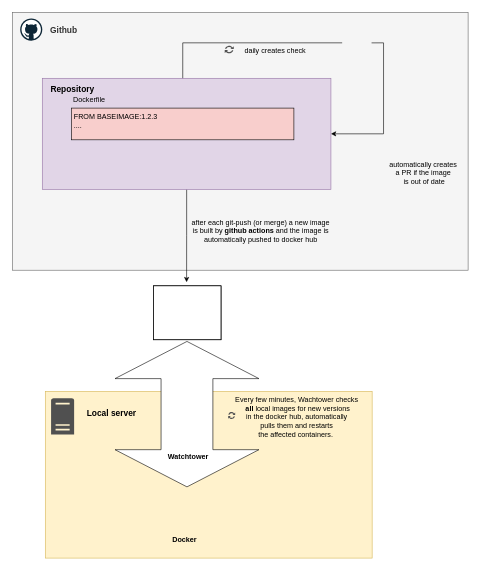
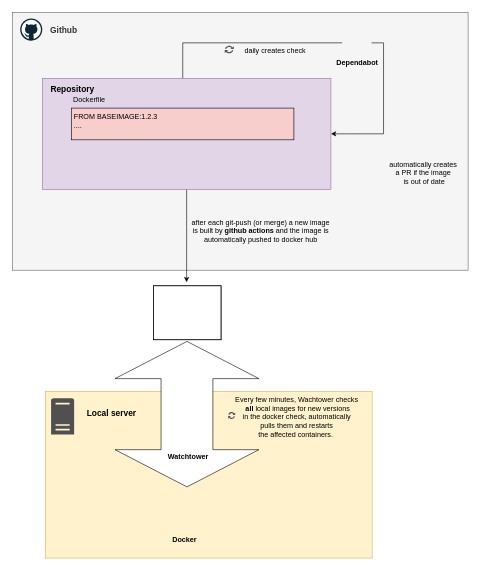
none -> (357, 64)
(297, 417) -> (297, 417)
